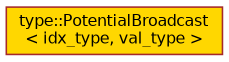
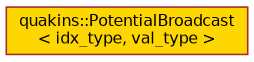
(114, 31) -> (127, 31)
